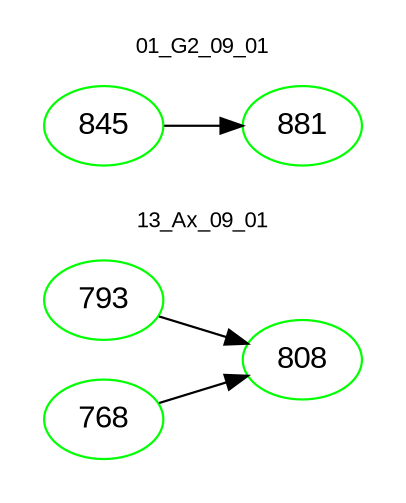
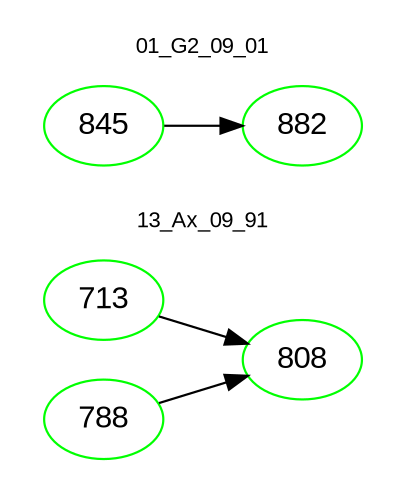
(302, 126) -> (302, 126)
(203, 222) -> (203, 222)
(104, 300) -> (104, 300)
(104, 419) -> (104, 419)
